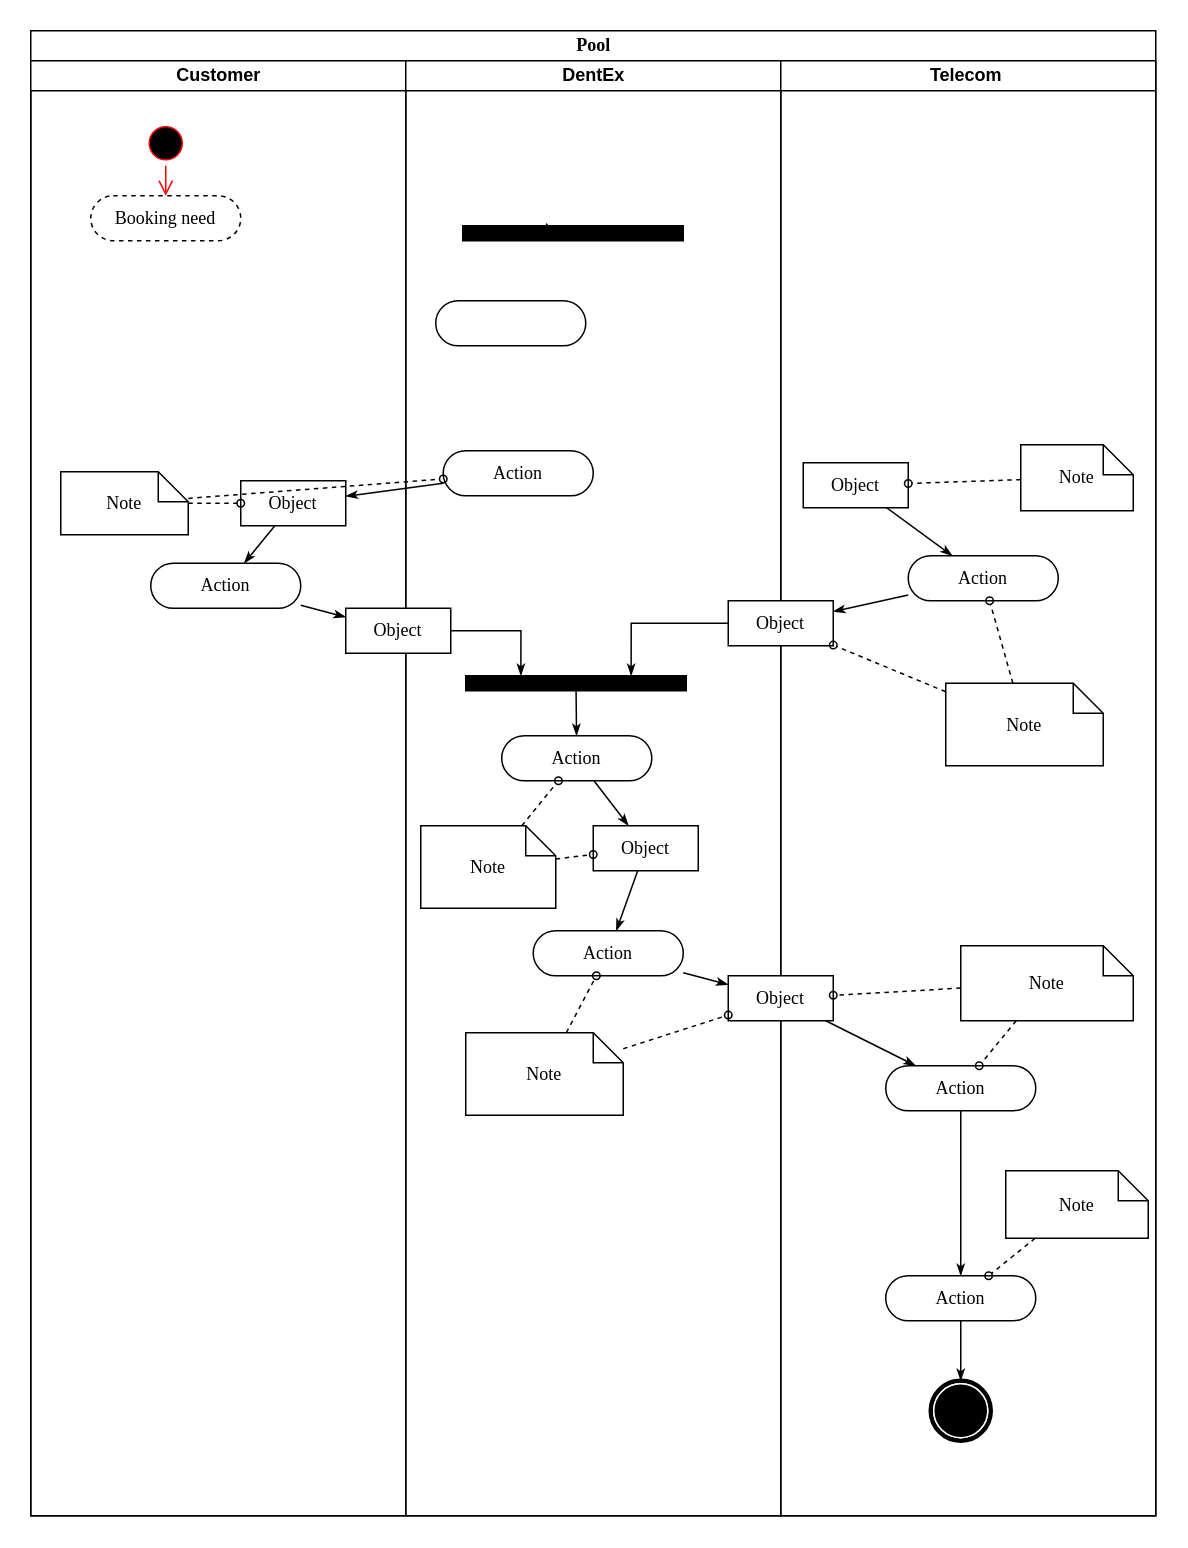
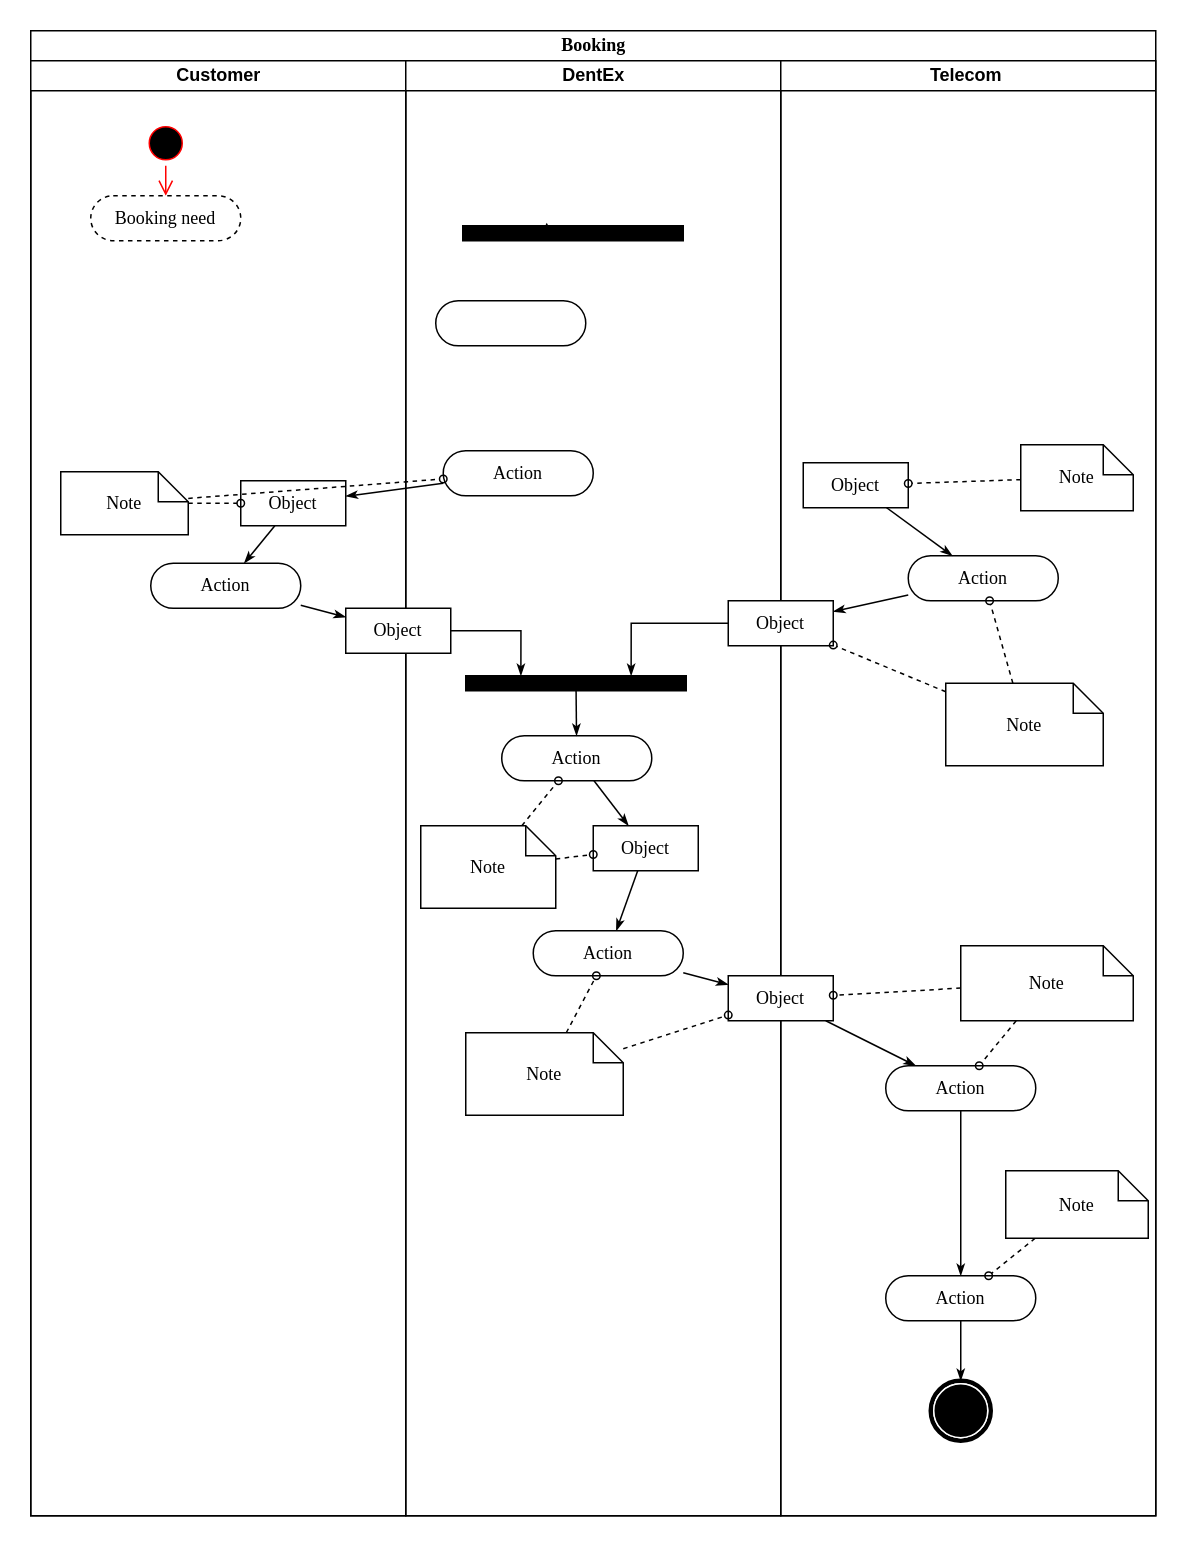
(594, 46) -> (594, 46)
